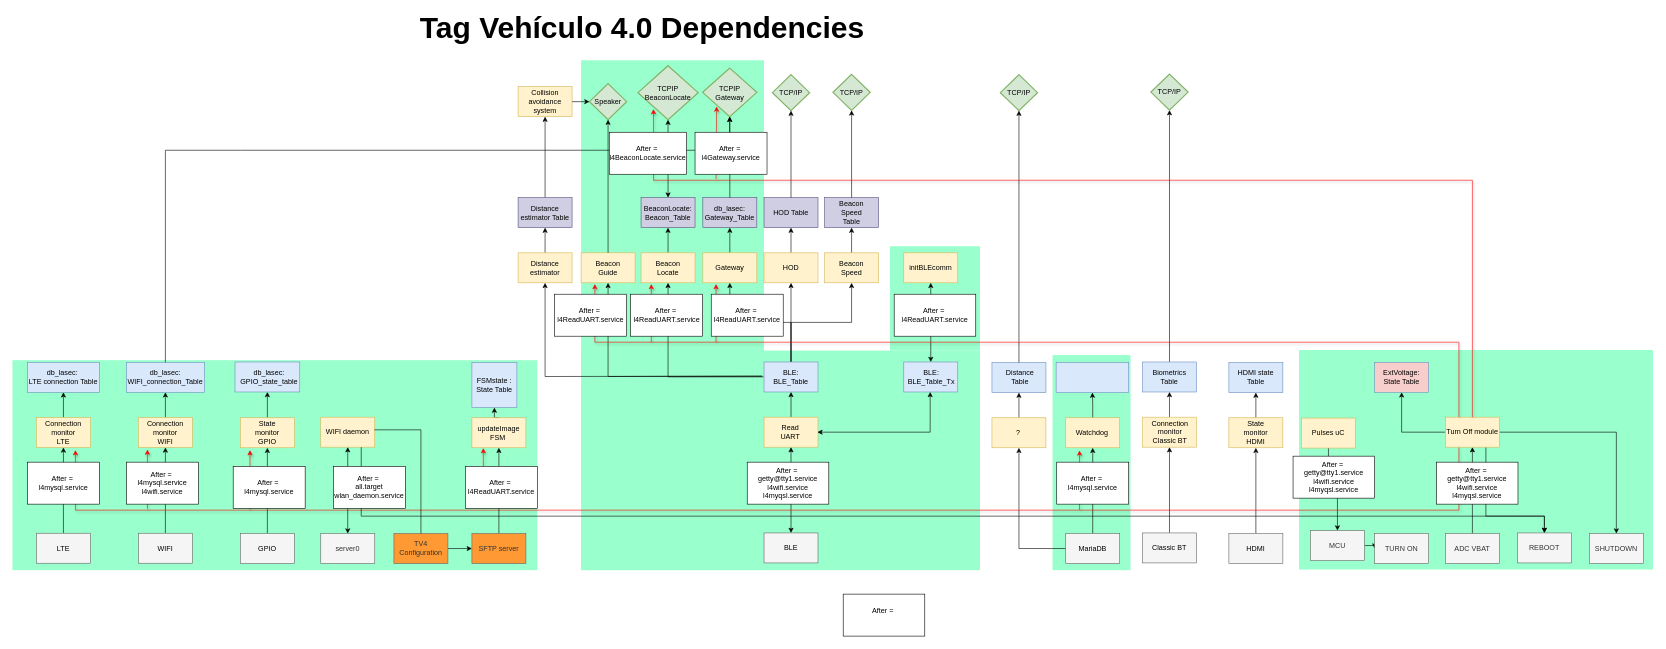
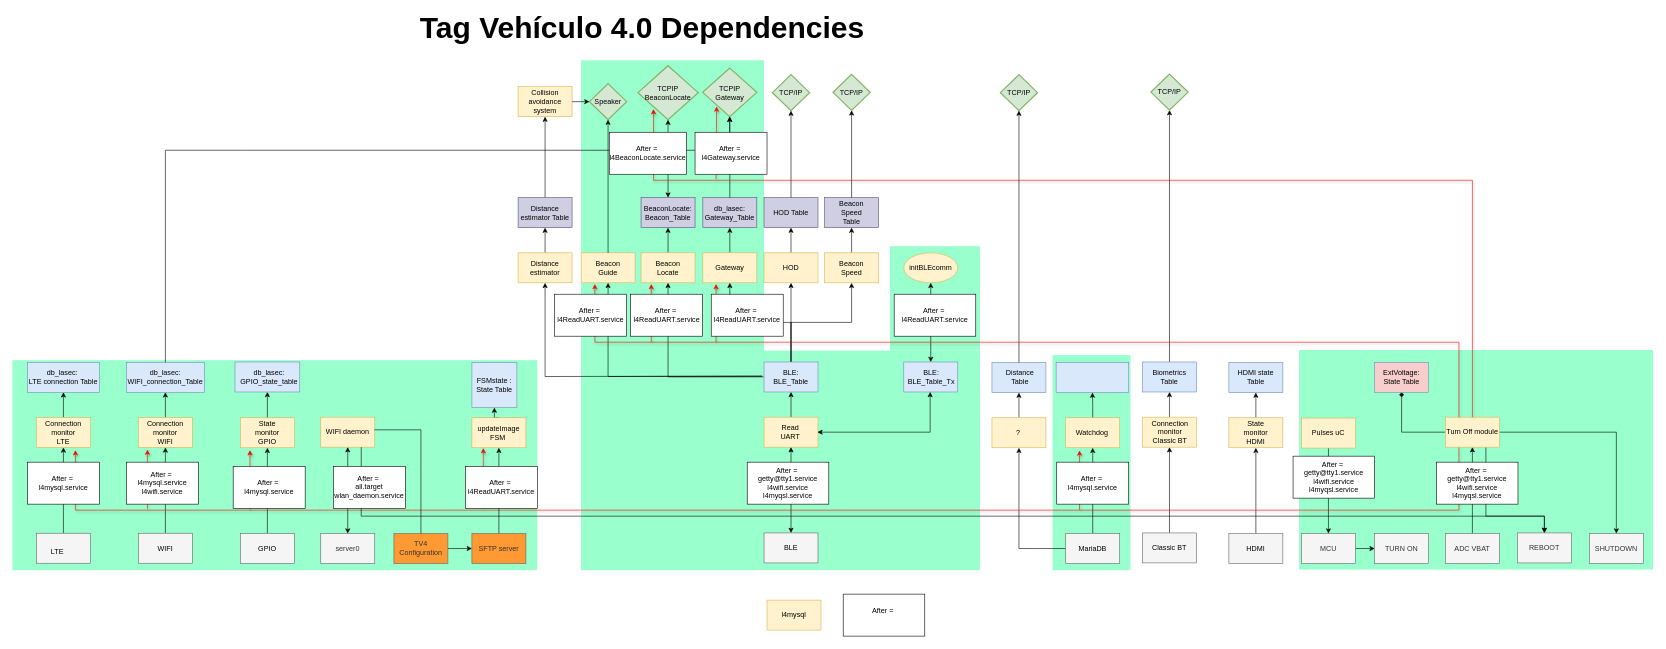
(931, 268) -> (931, 268)
(1402, 397) -> (1402, 398)
(1338, 546) -> (1329, 549)
(63, 548) -> (57, 551)
none -> (794, 615)
